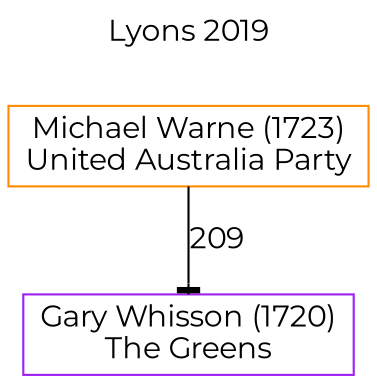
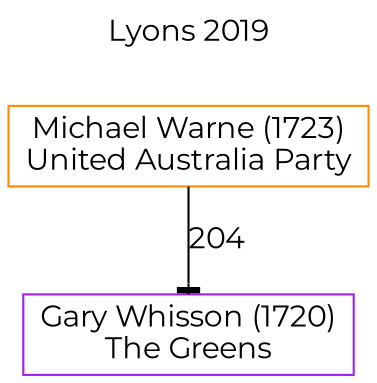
(217, 240) -> (217, 240)
